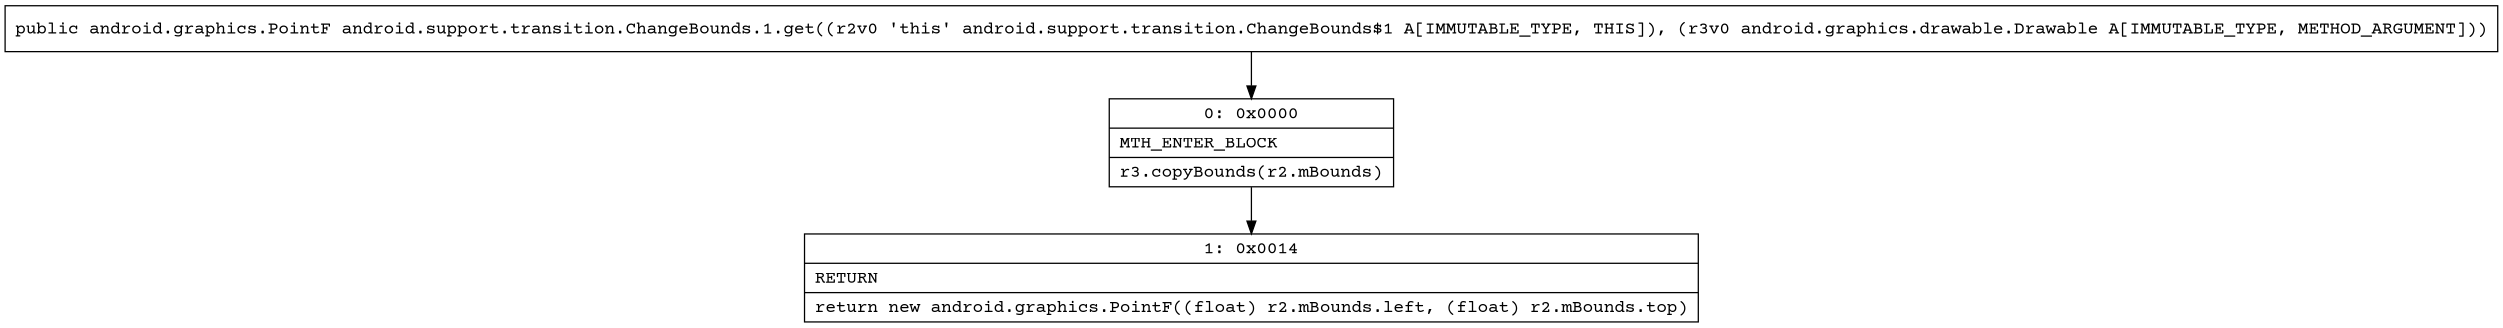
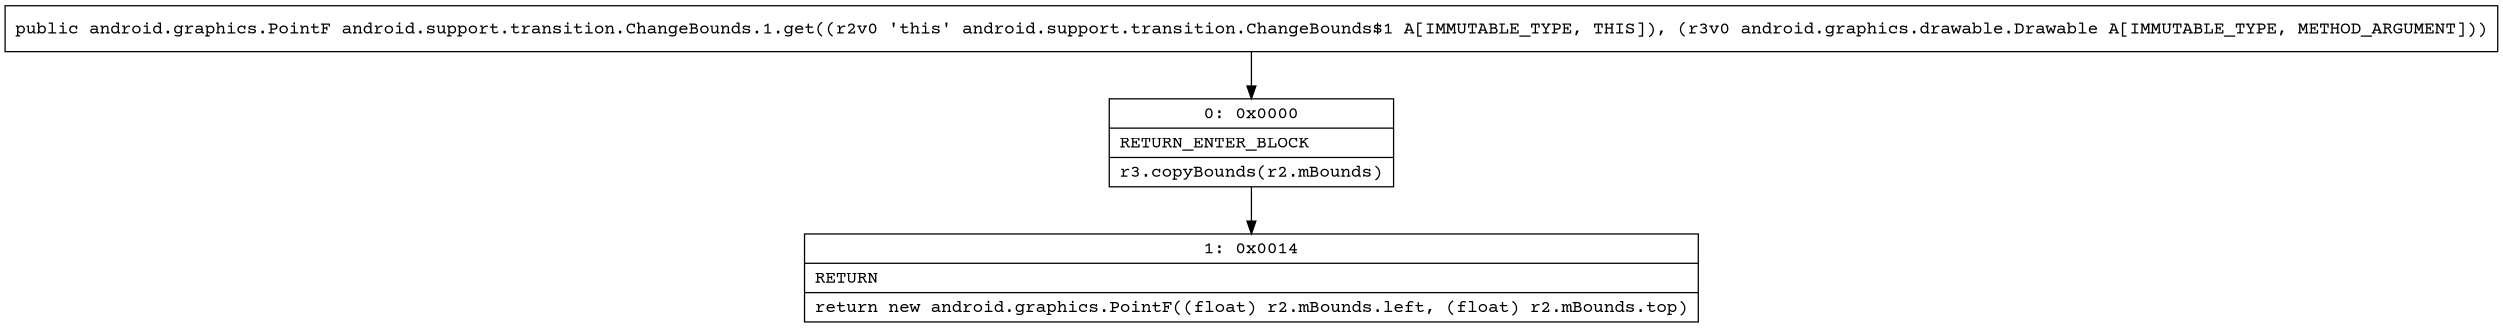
(1198, 142) -> (1214, 142)
